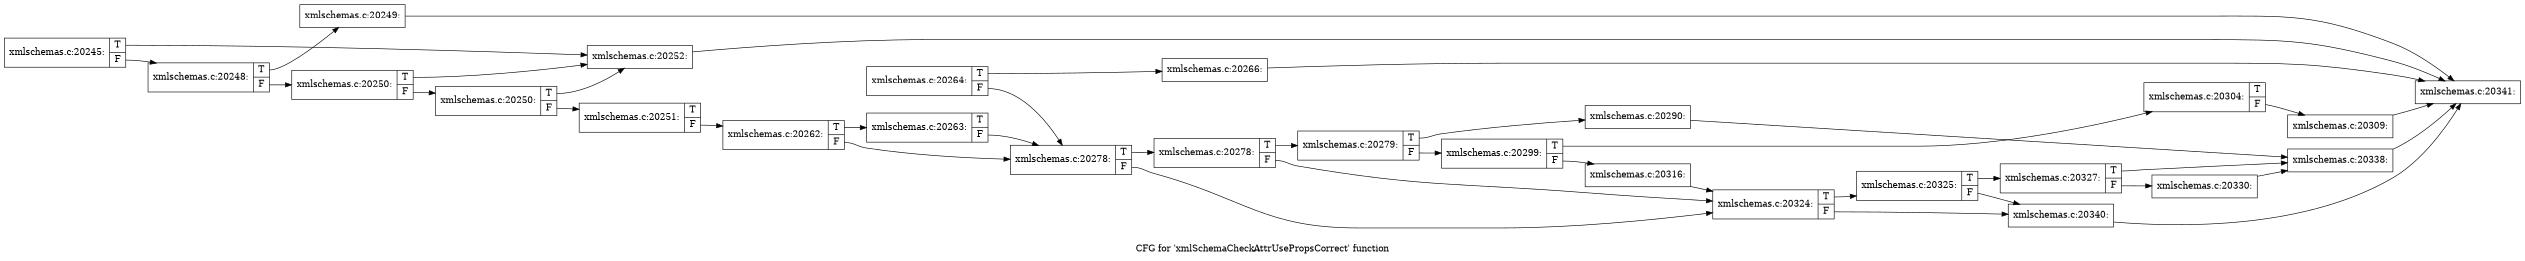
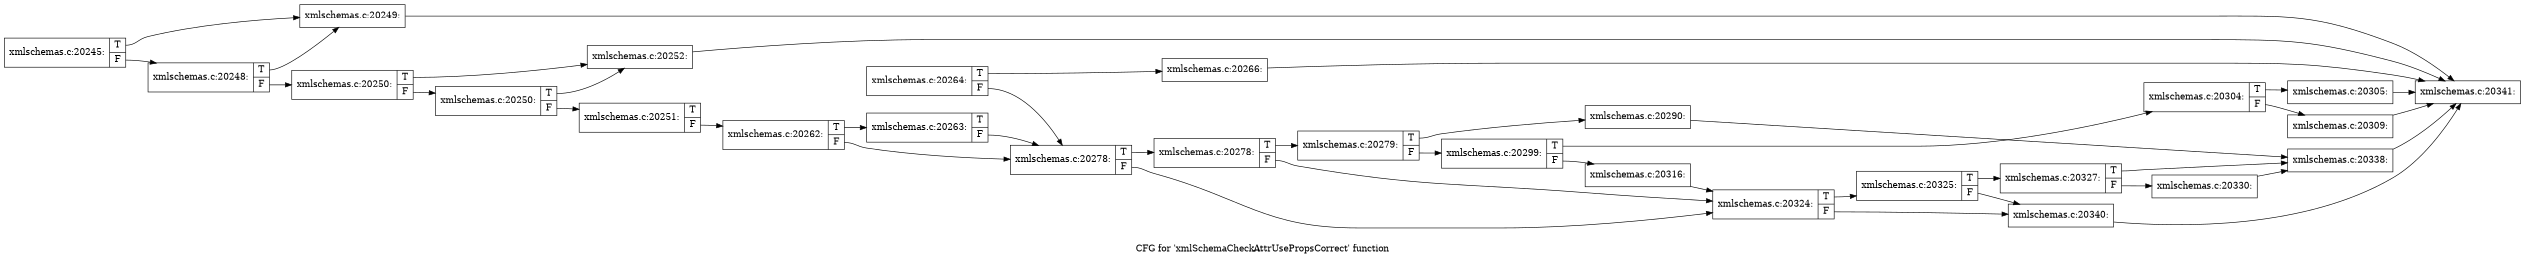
(353, 48) -> (208, 26)
none -> (2340, 92)
